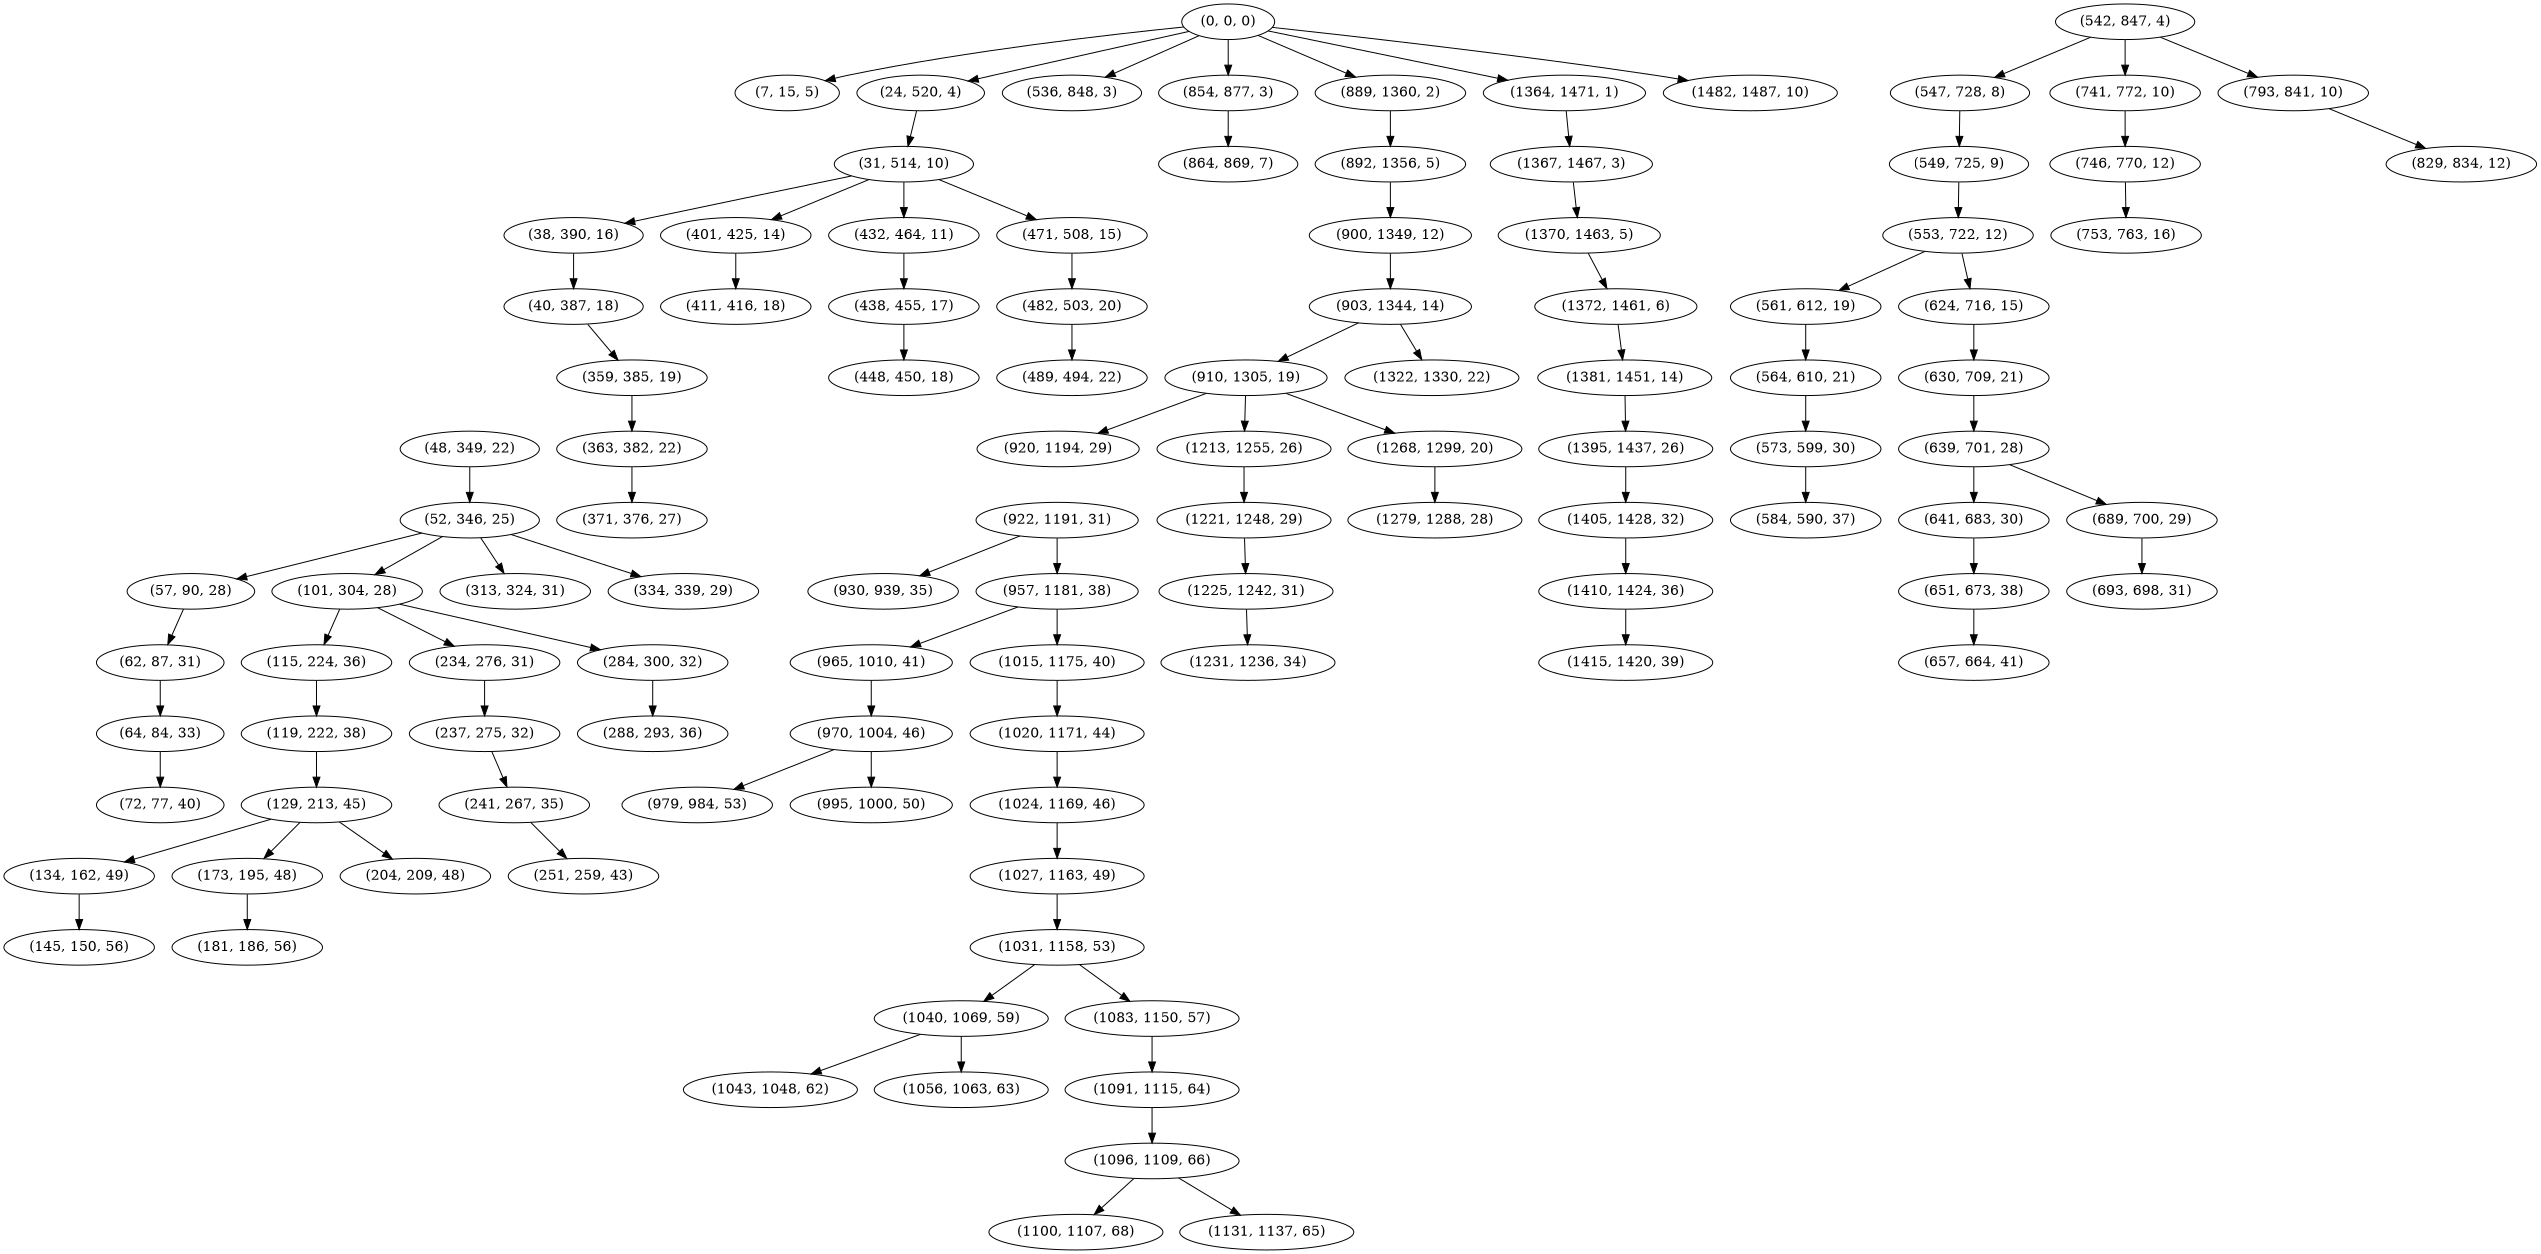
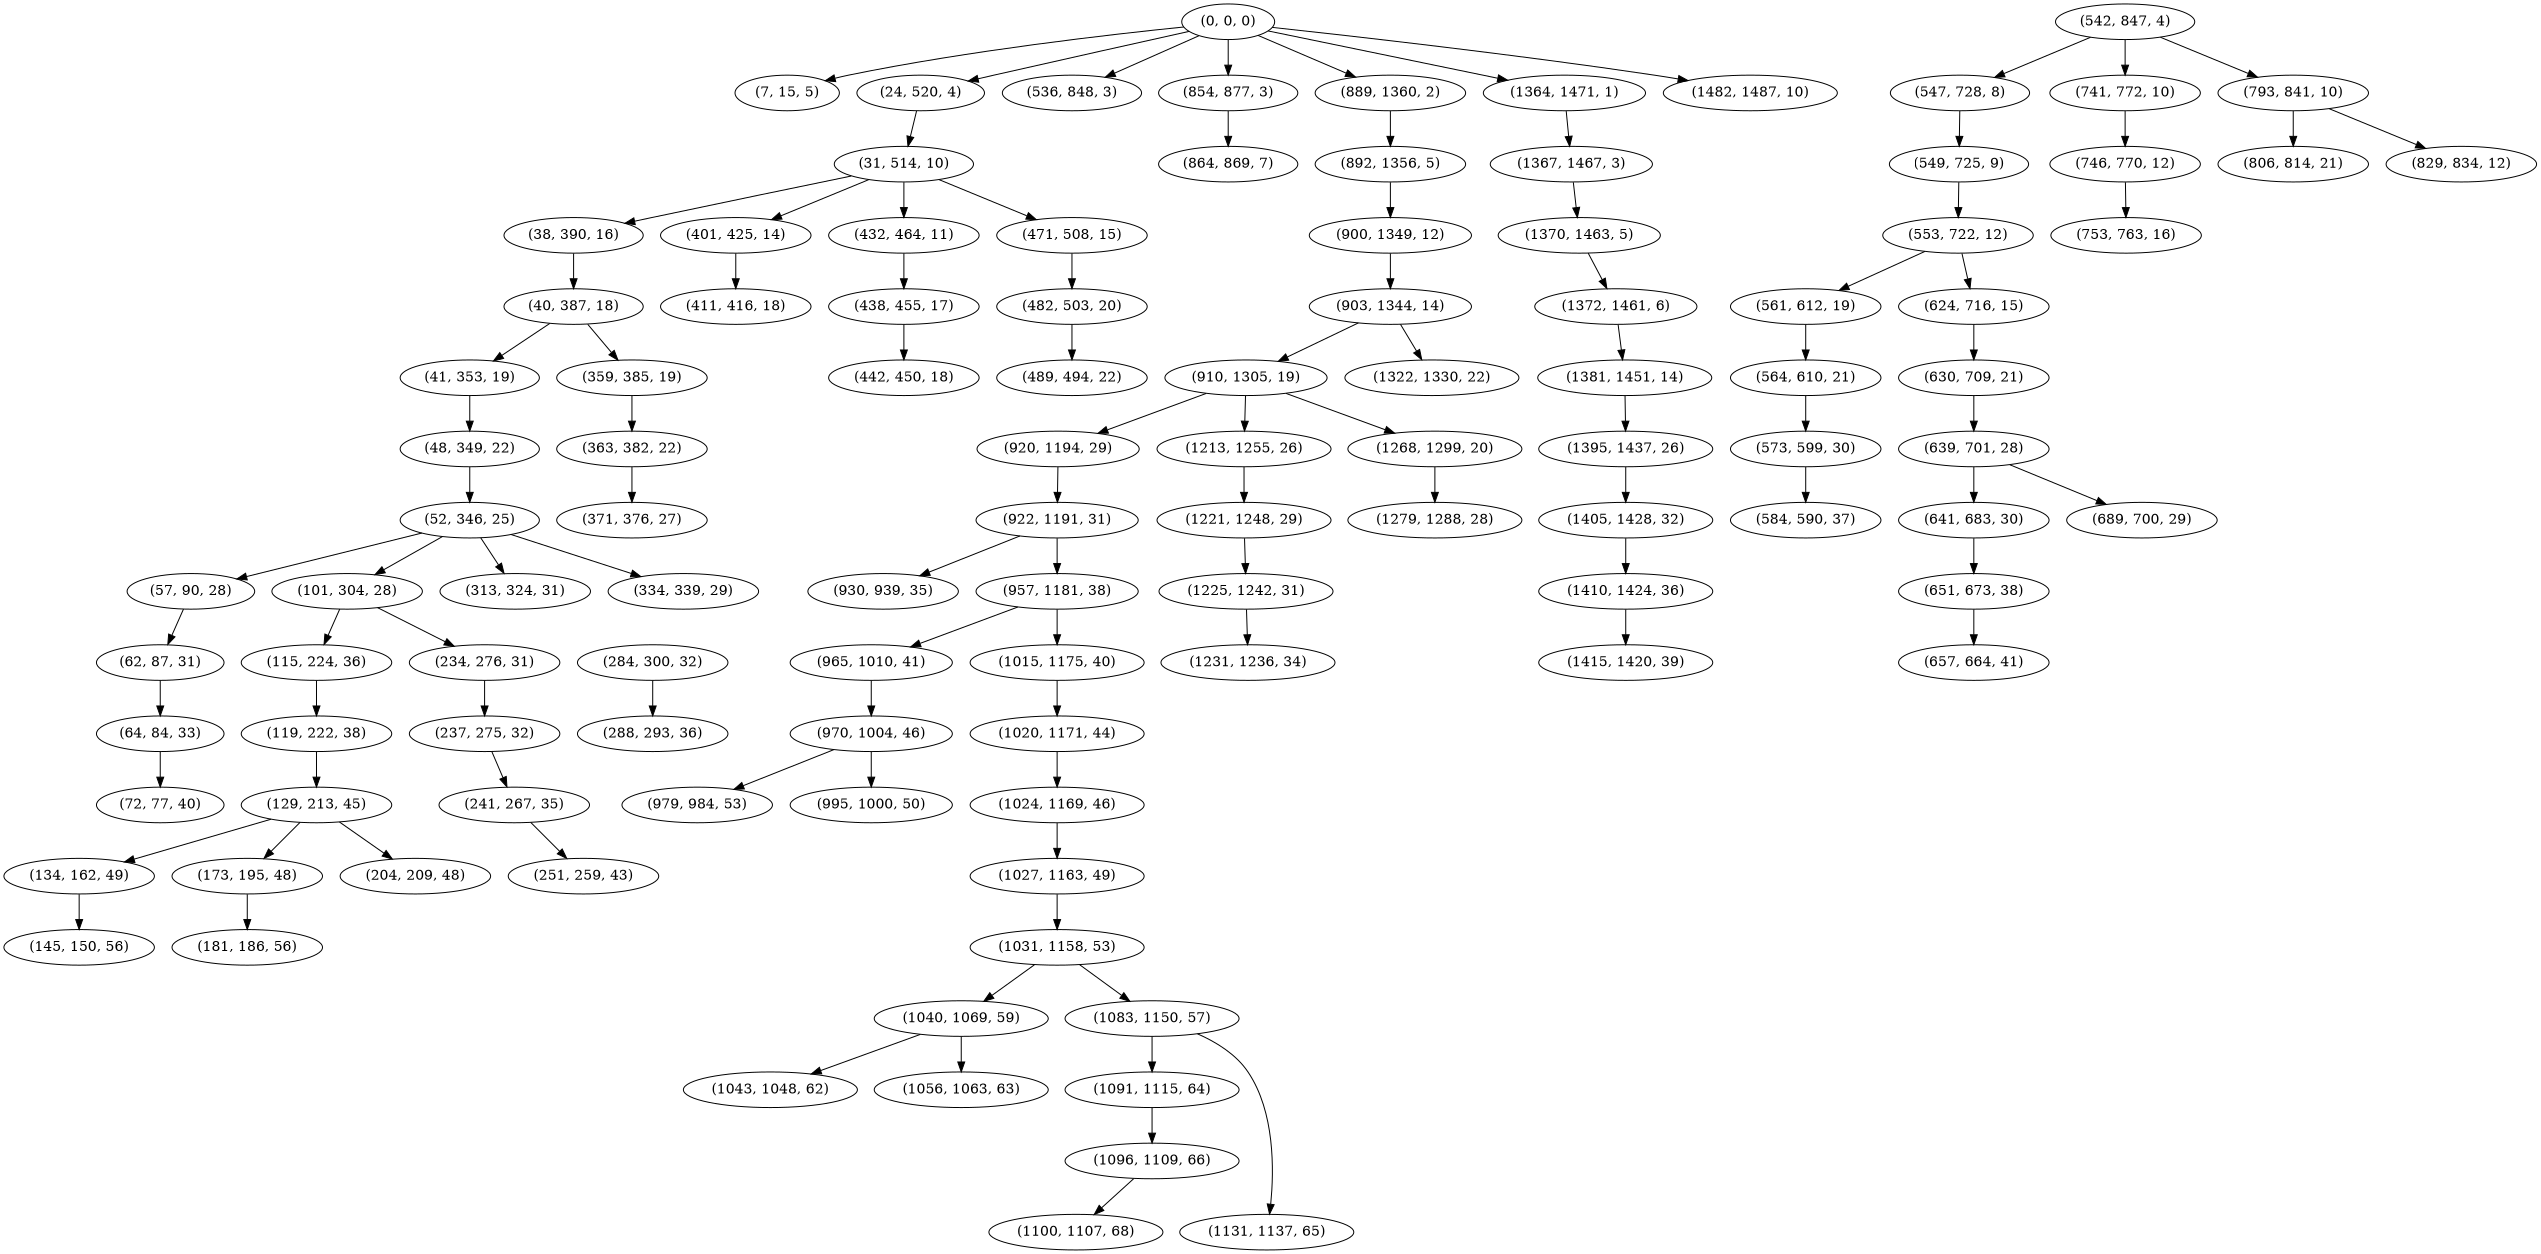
none -> (2293, 164)
none -> (470, 378)
(904, 378) -> (904, 378)
none -> (1058, 480)
(2142, 591) -> none
(495, 626) -> none
(1205, 1194) -> (1263, 1105)
